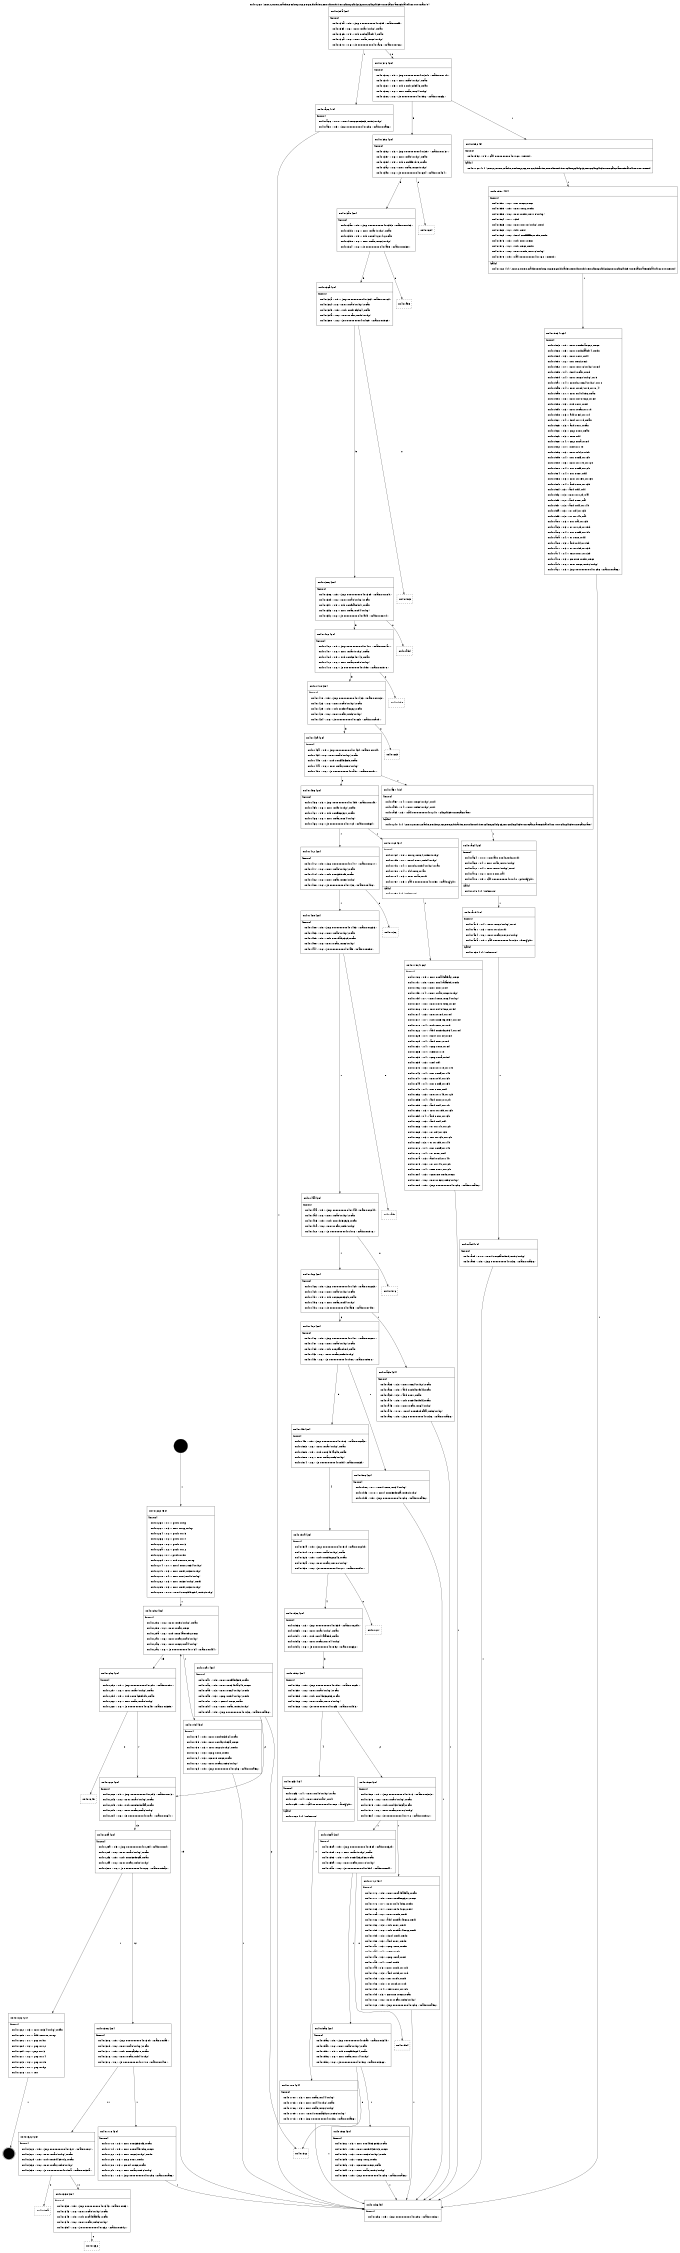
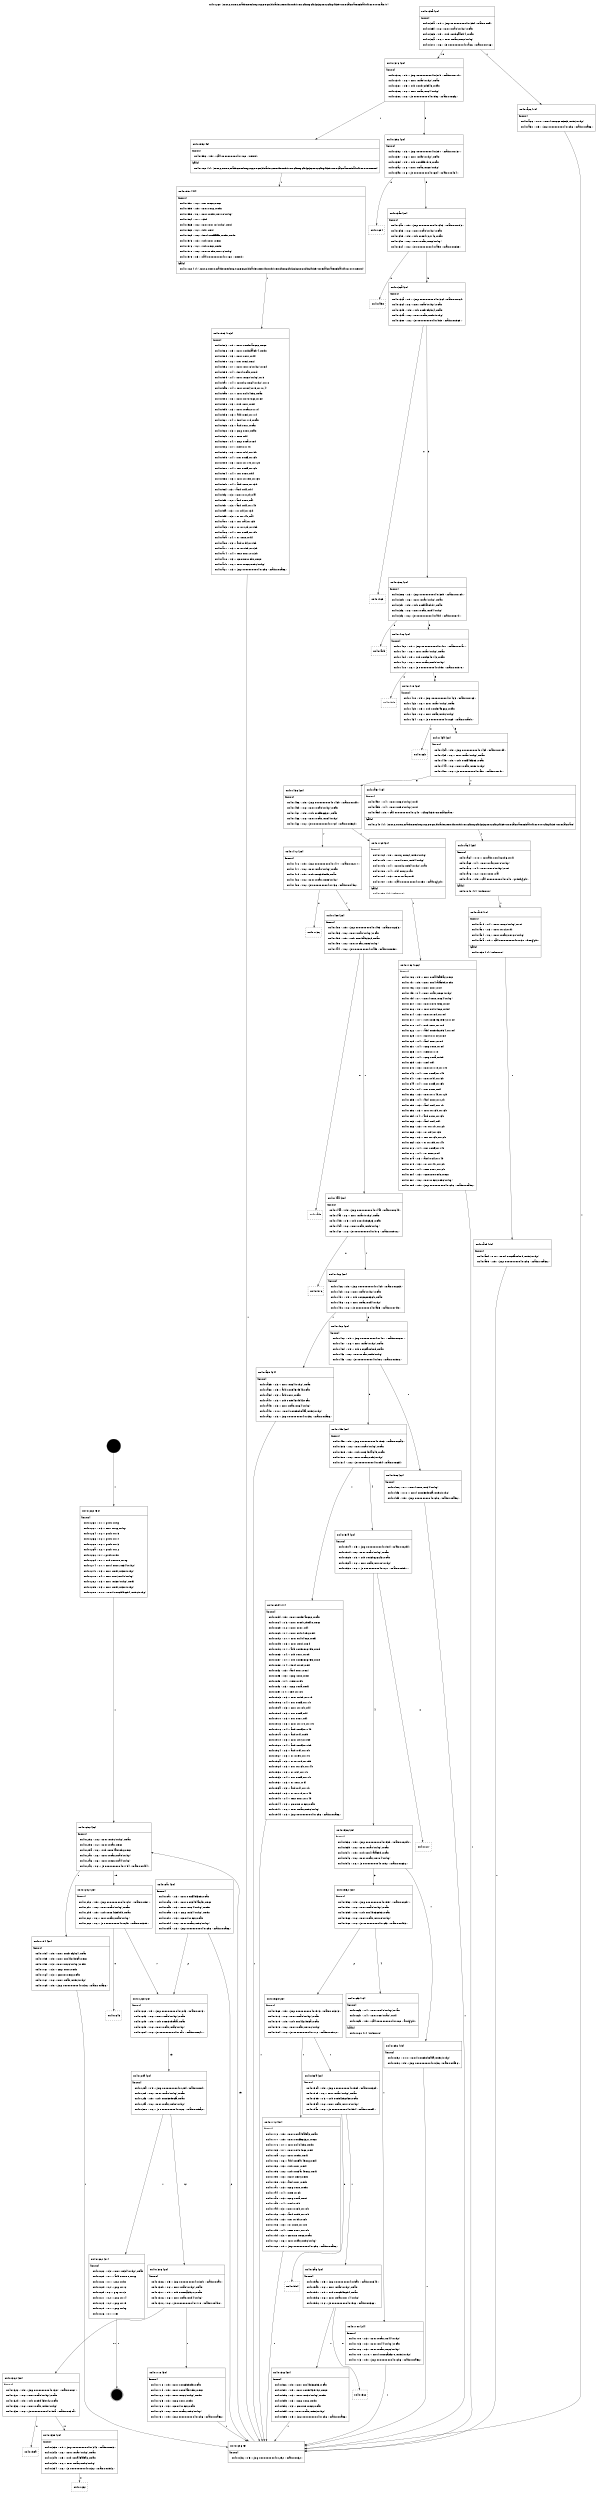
none -> (304, 1710)
(270, 1935) -> (230, 2188)
none -> (423, 2055)
